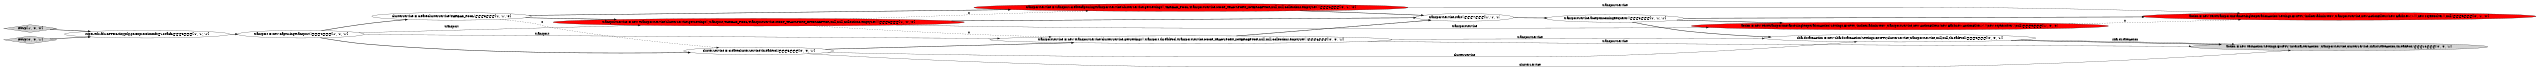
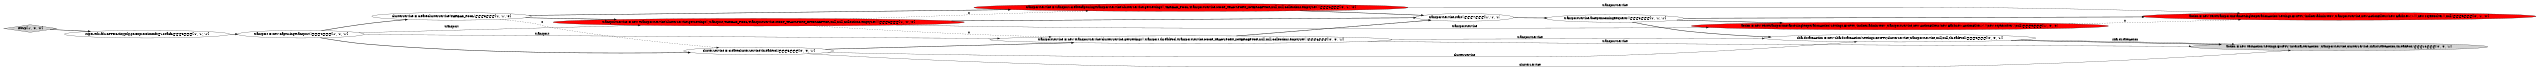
(30, 40) -> none
